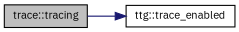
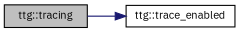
(46, 16) -> (46, 16)
